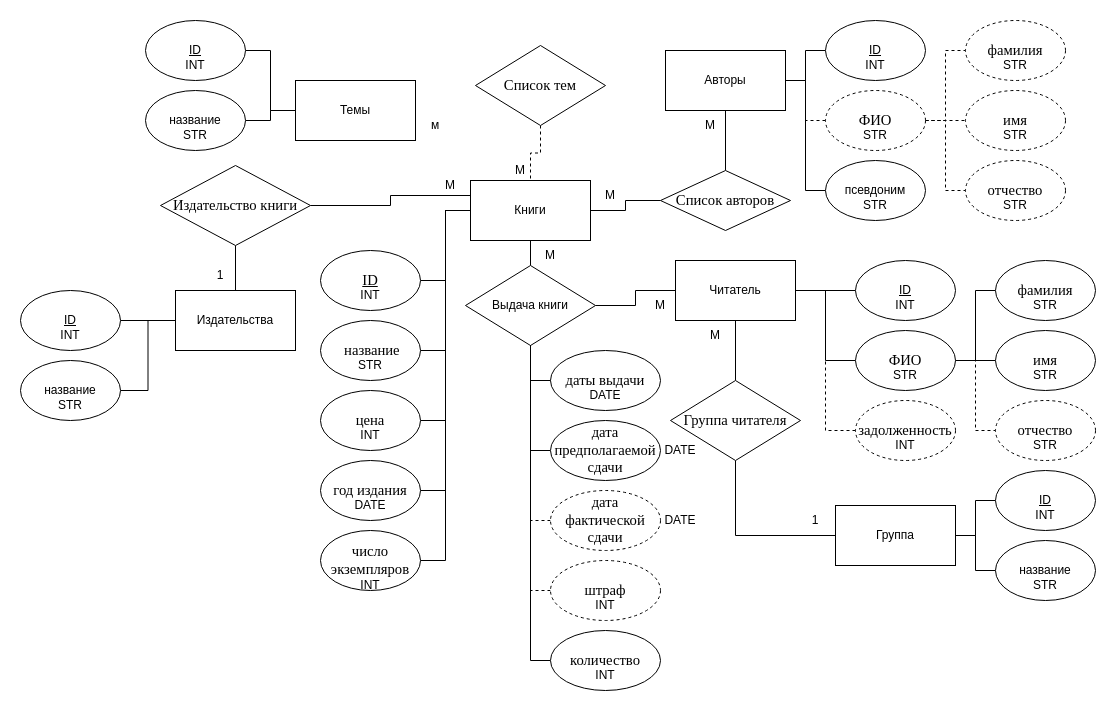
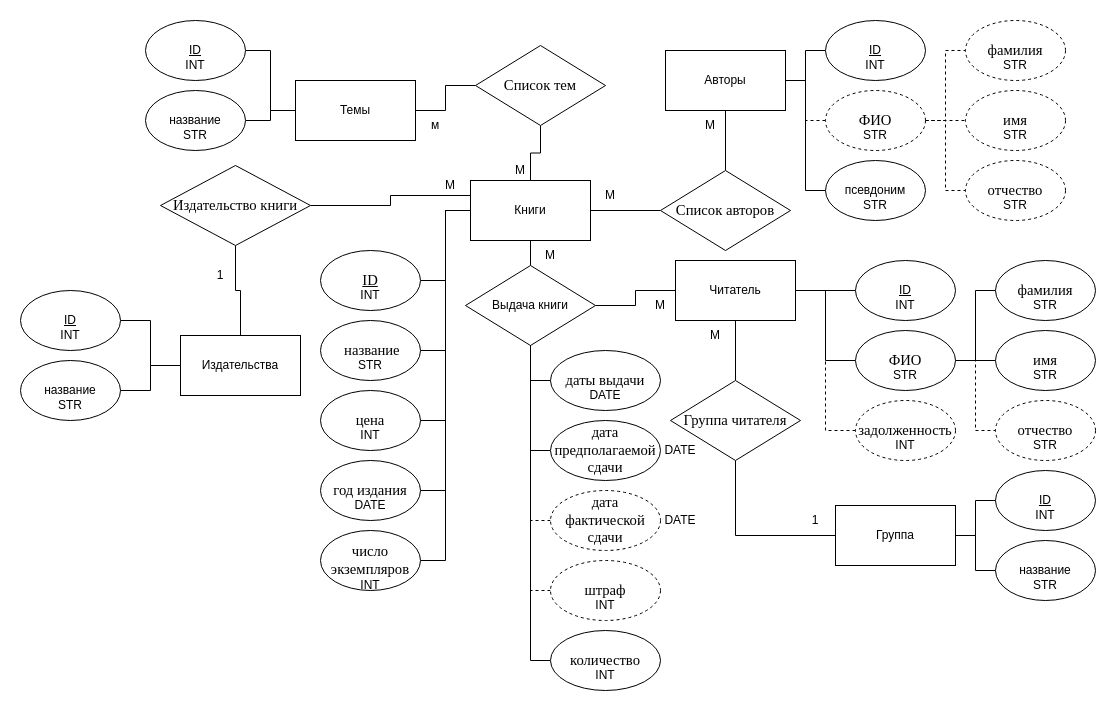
none -> (446, 99)
(536, 153) -> (536, 153)
(726, 201) -> (726, 211)
(236, 321) -> (241, 366)
